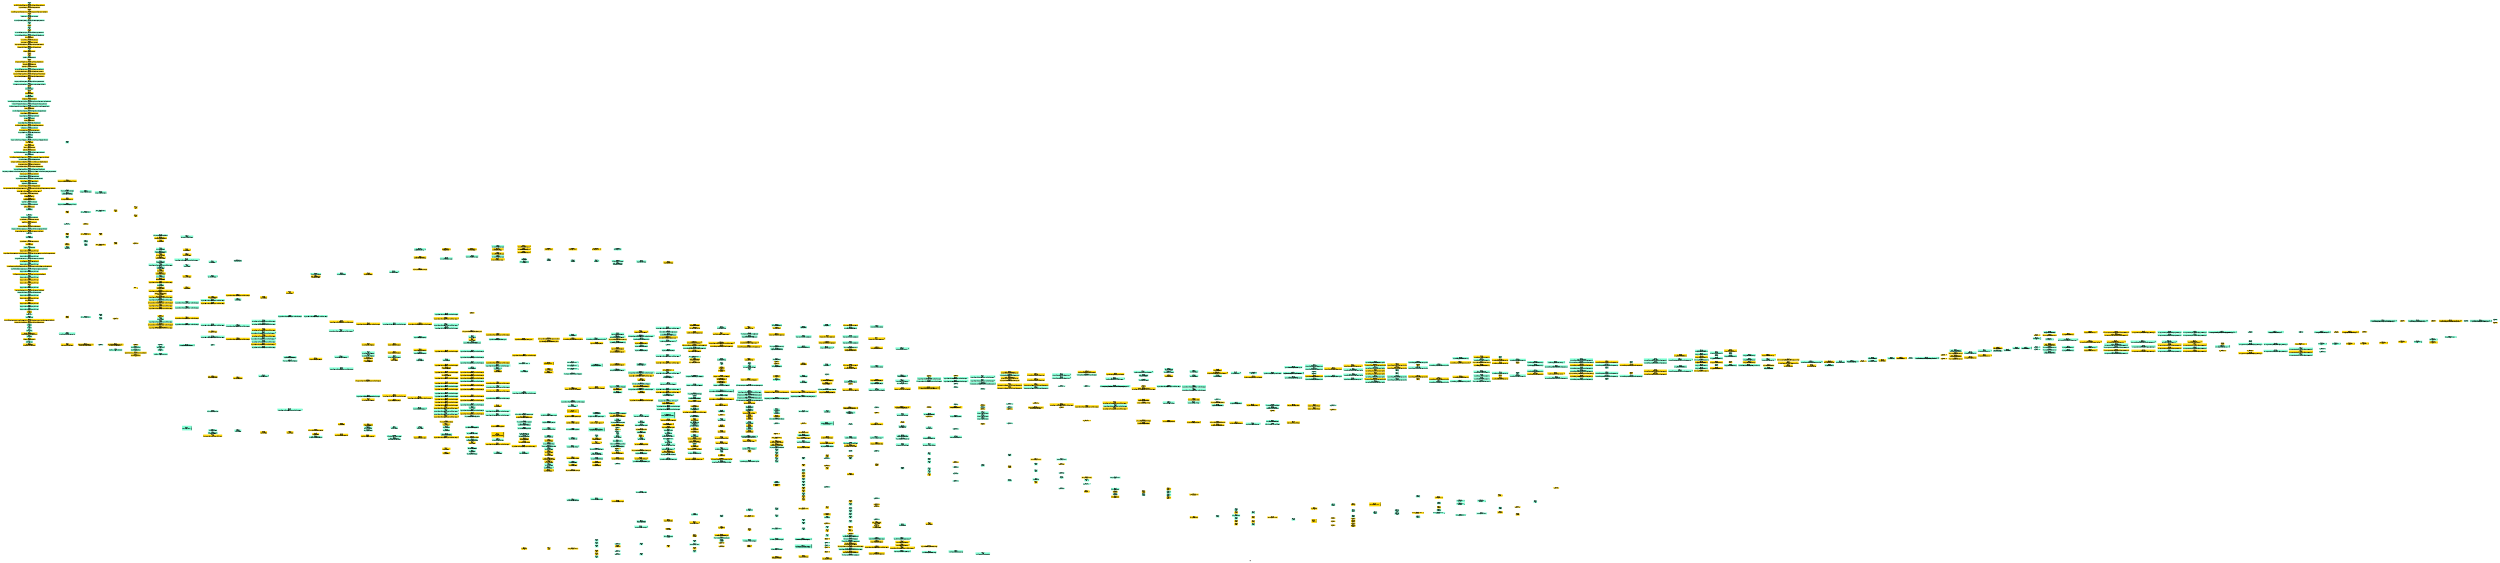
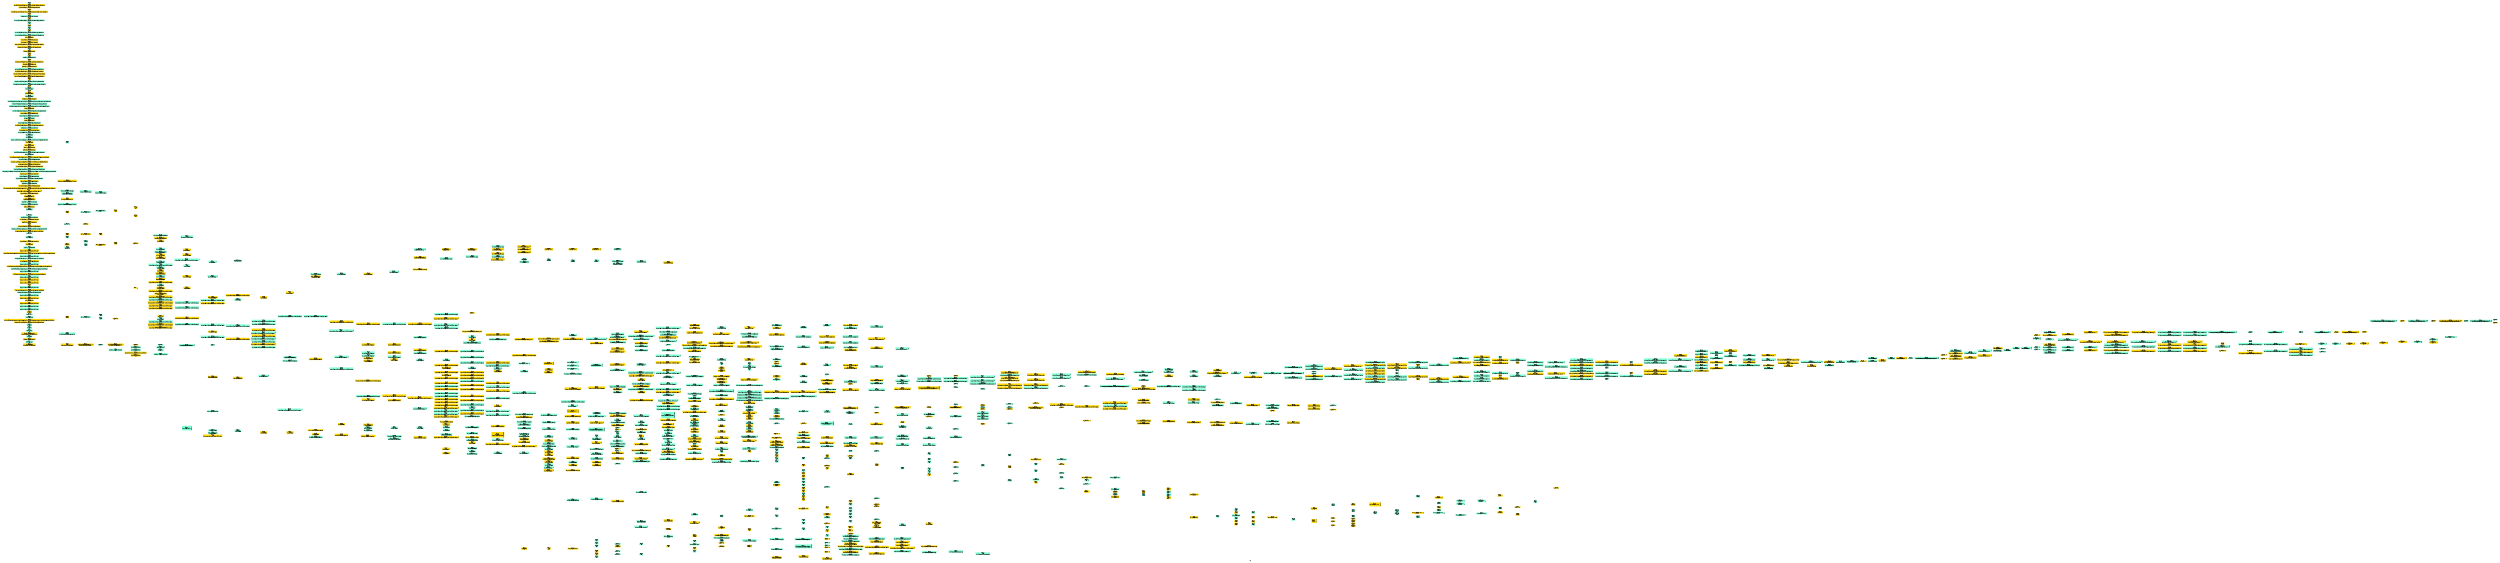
(597, 439) -> (597, 439)
